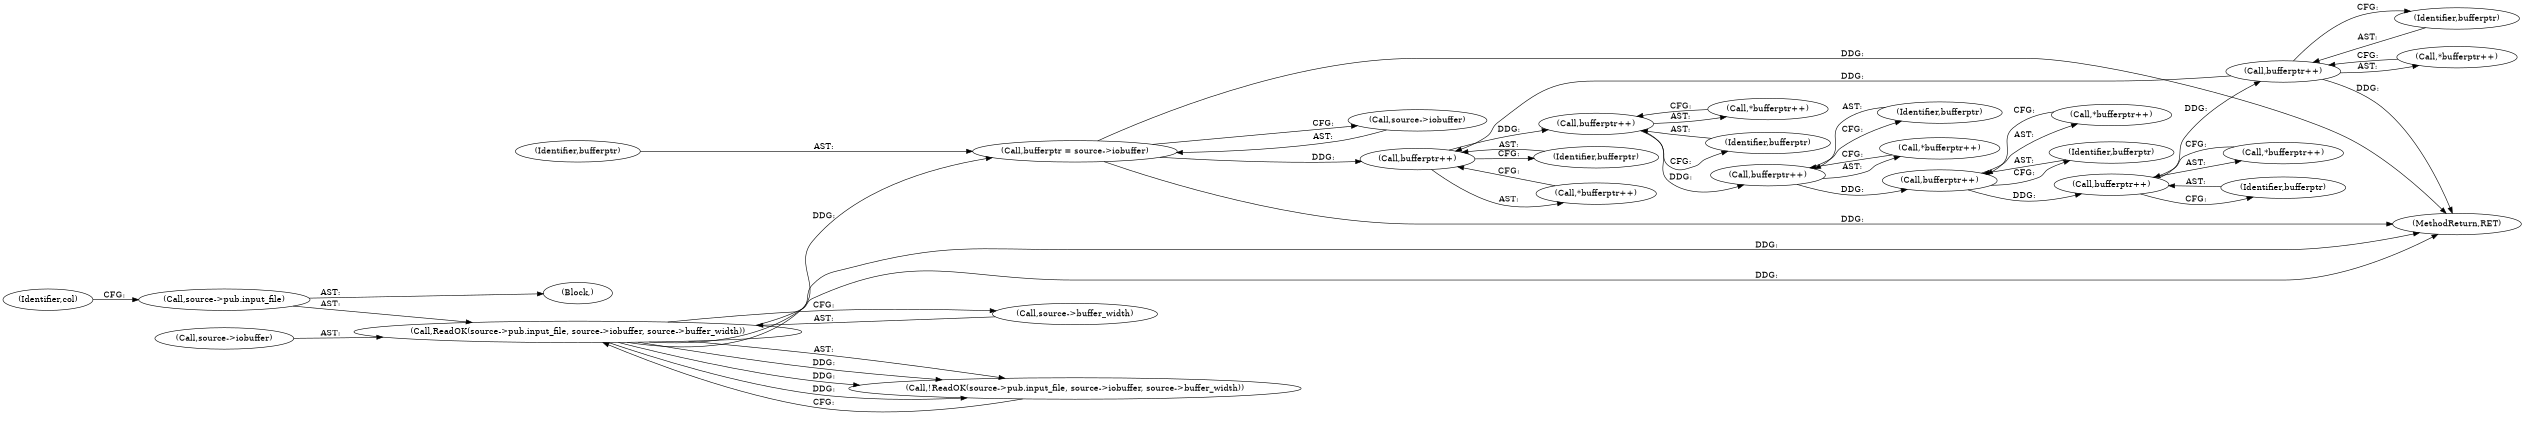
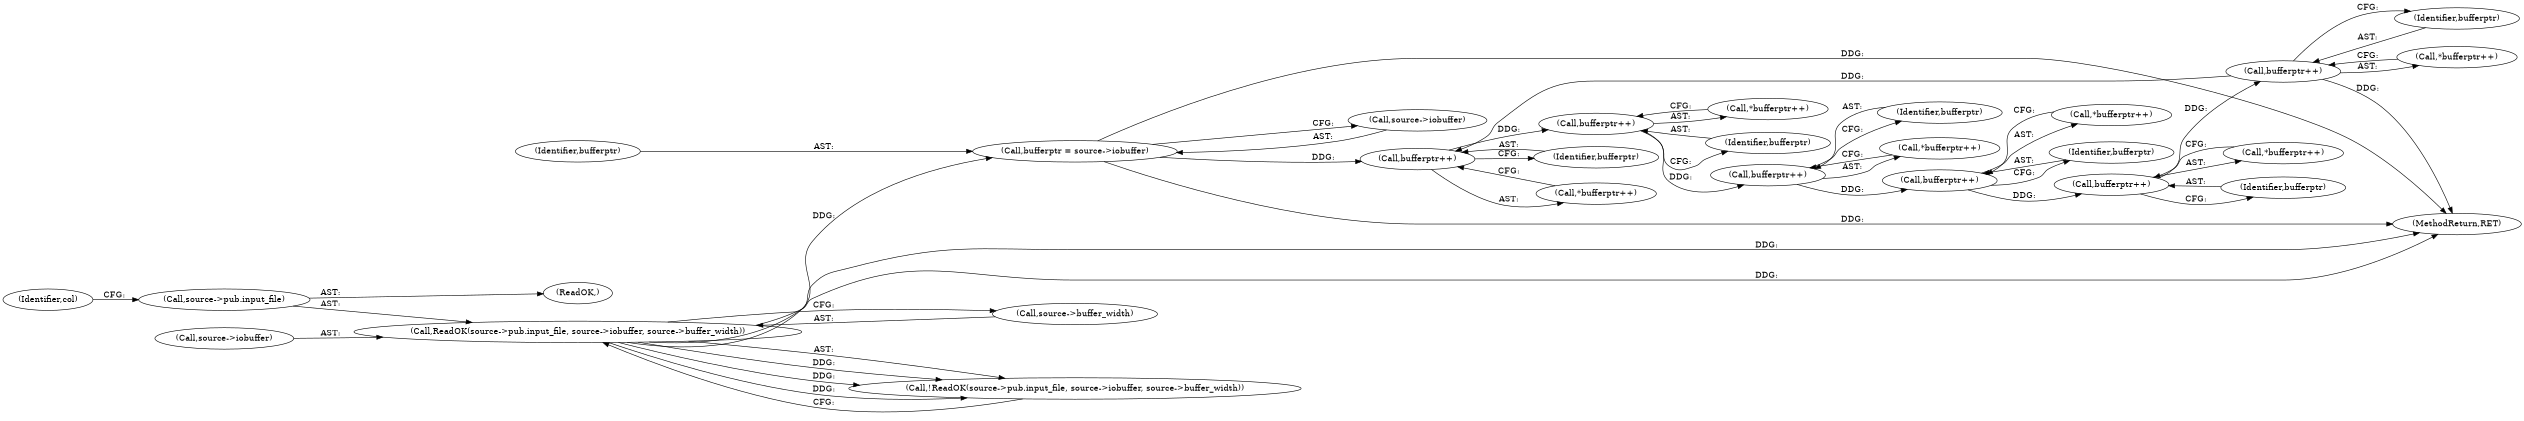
(578, 293) -> (578, 293)
